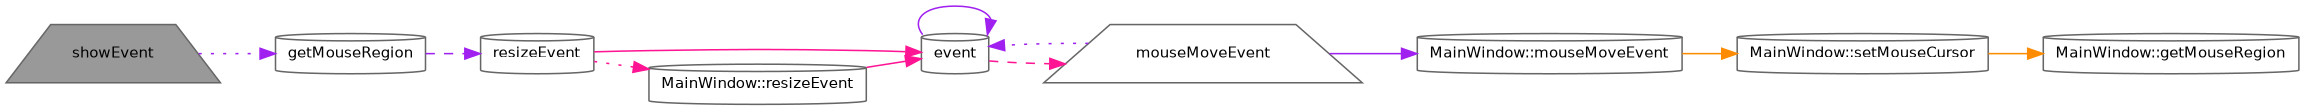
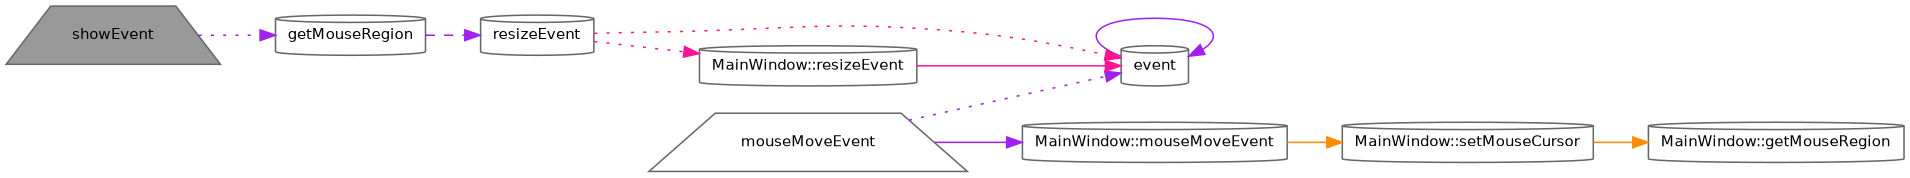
(750, 50) -> (851, 26)
(1019, 63) -> none
